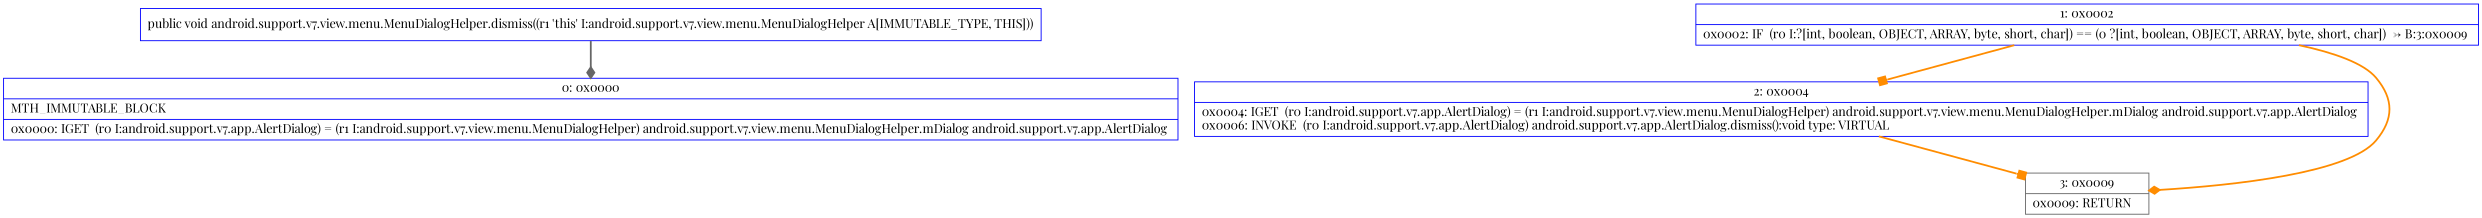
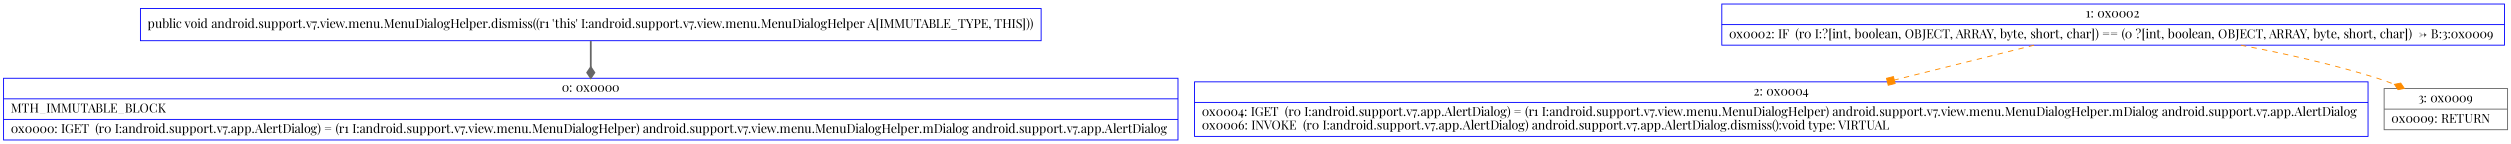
(1951, 62) -> (1965, 62)
(1948, 155) -> none
(2346, 159) -> (2318, 62)
